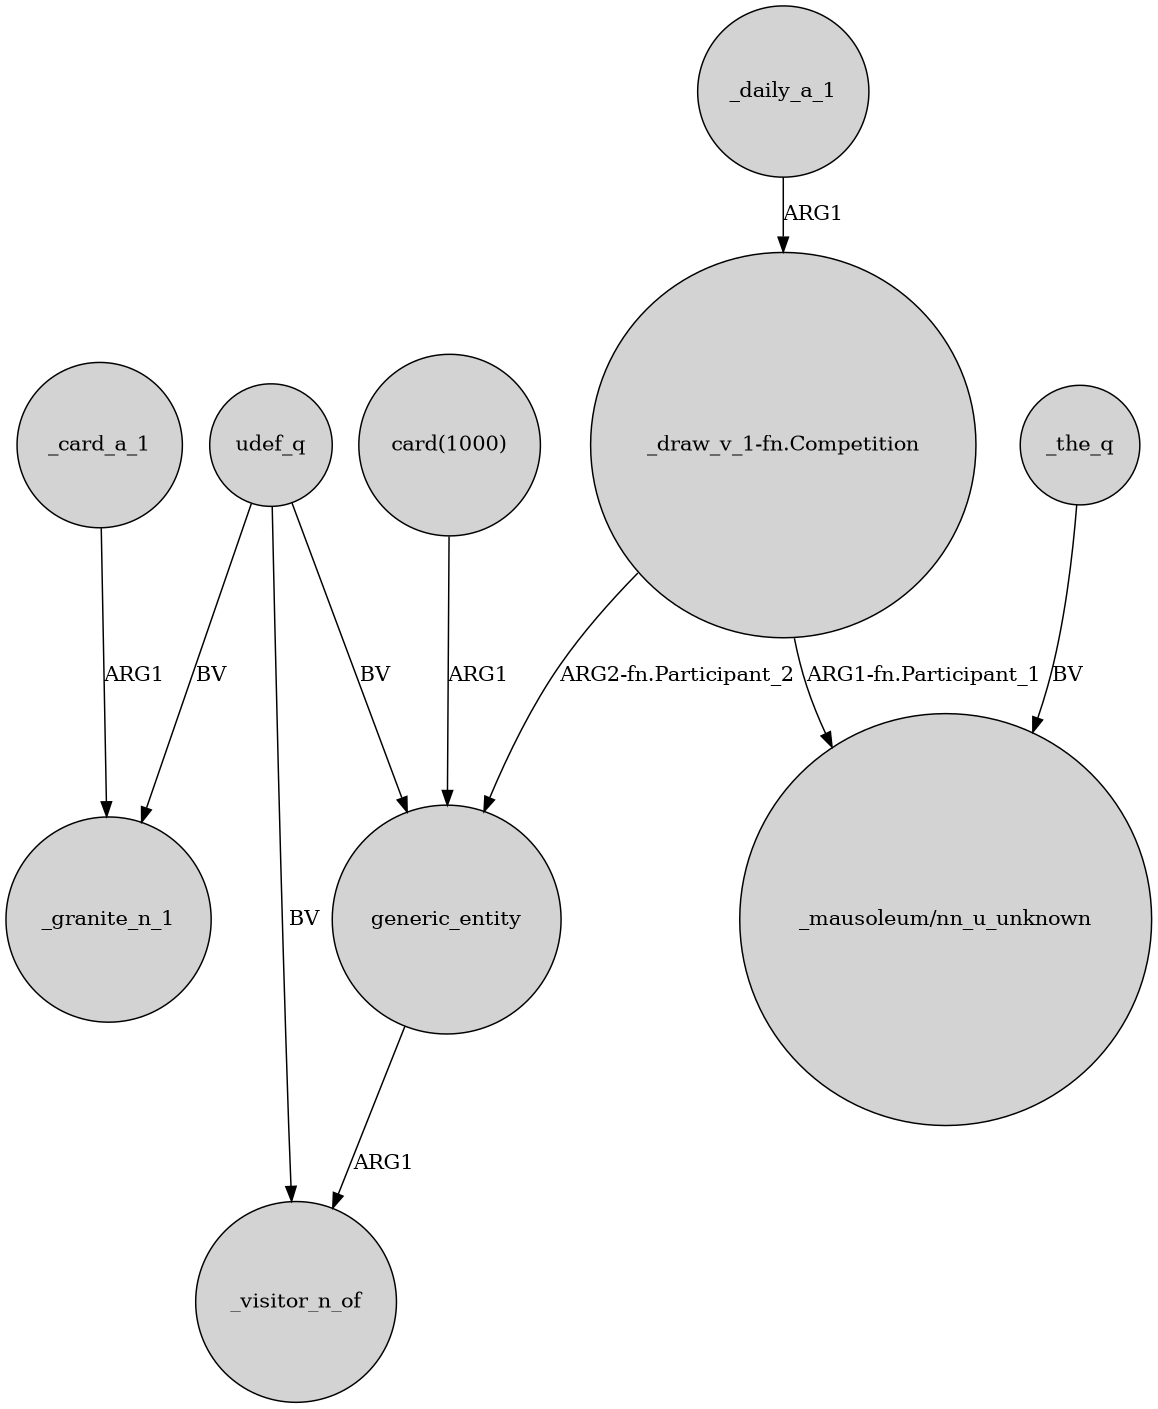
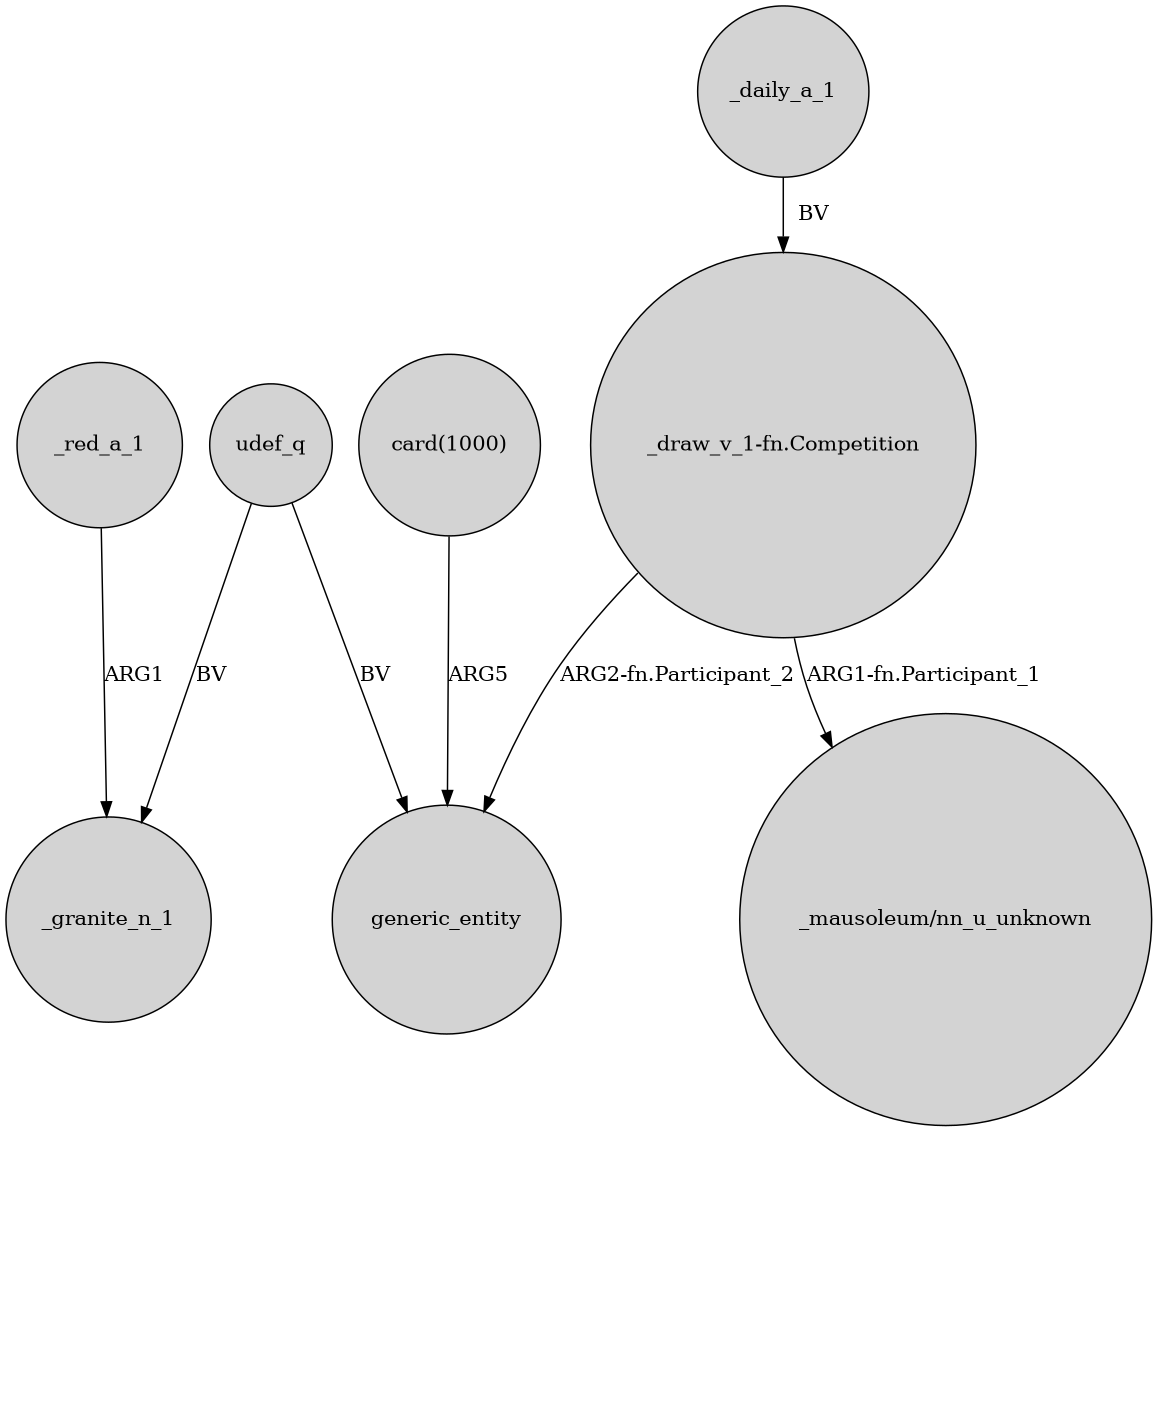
(814, 215) -> (814, 215)
(100, 445) -> (100, 445)
(1080, 445) -> none
(478, 676) -> (478, 676)
(296, 1302) -> none
